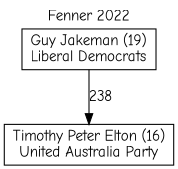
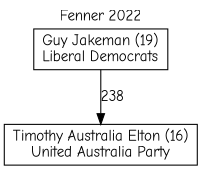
(89, 145) -> (101, 145)
